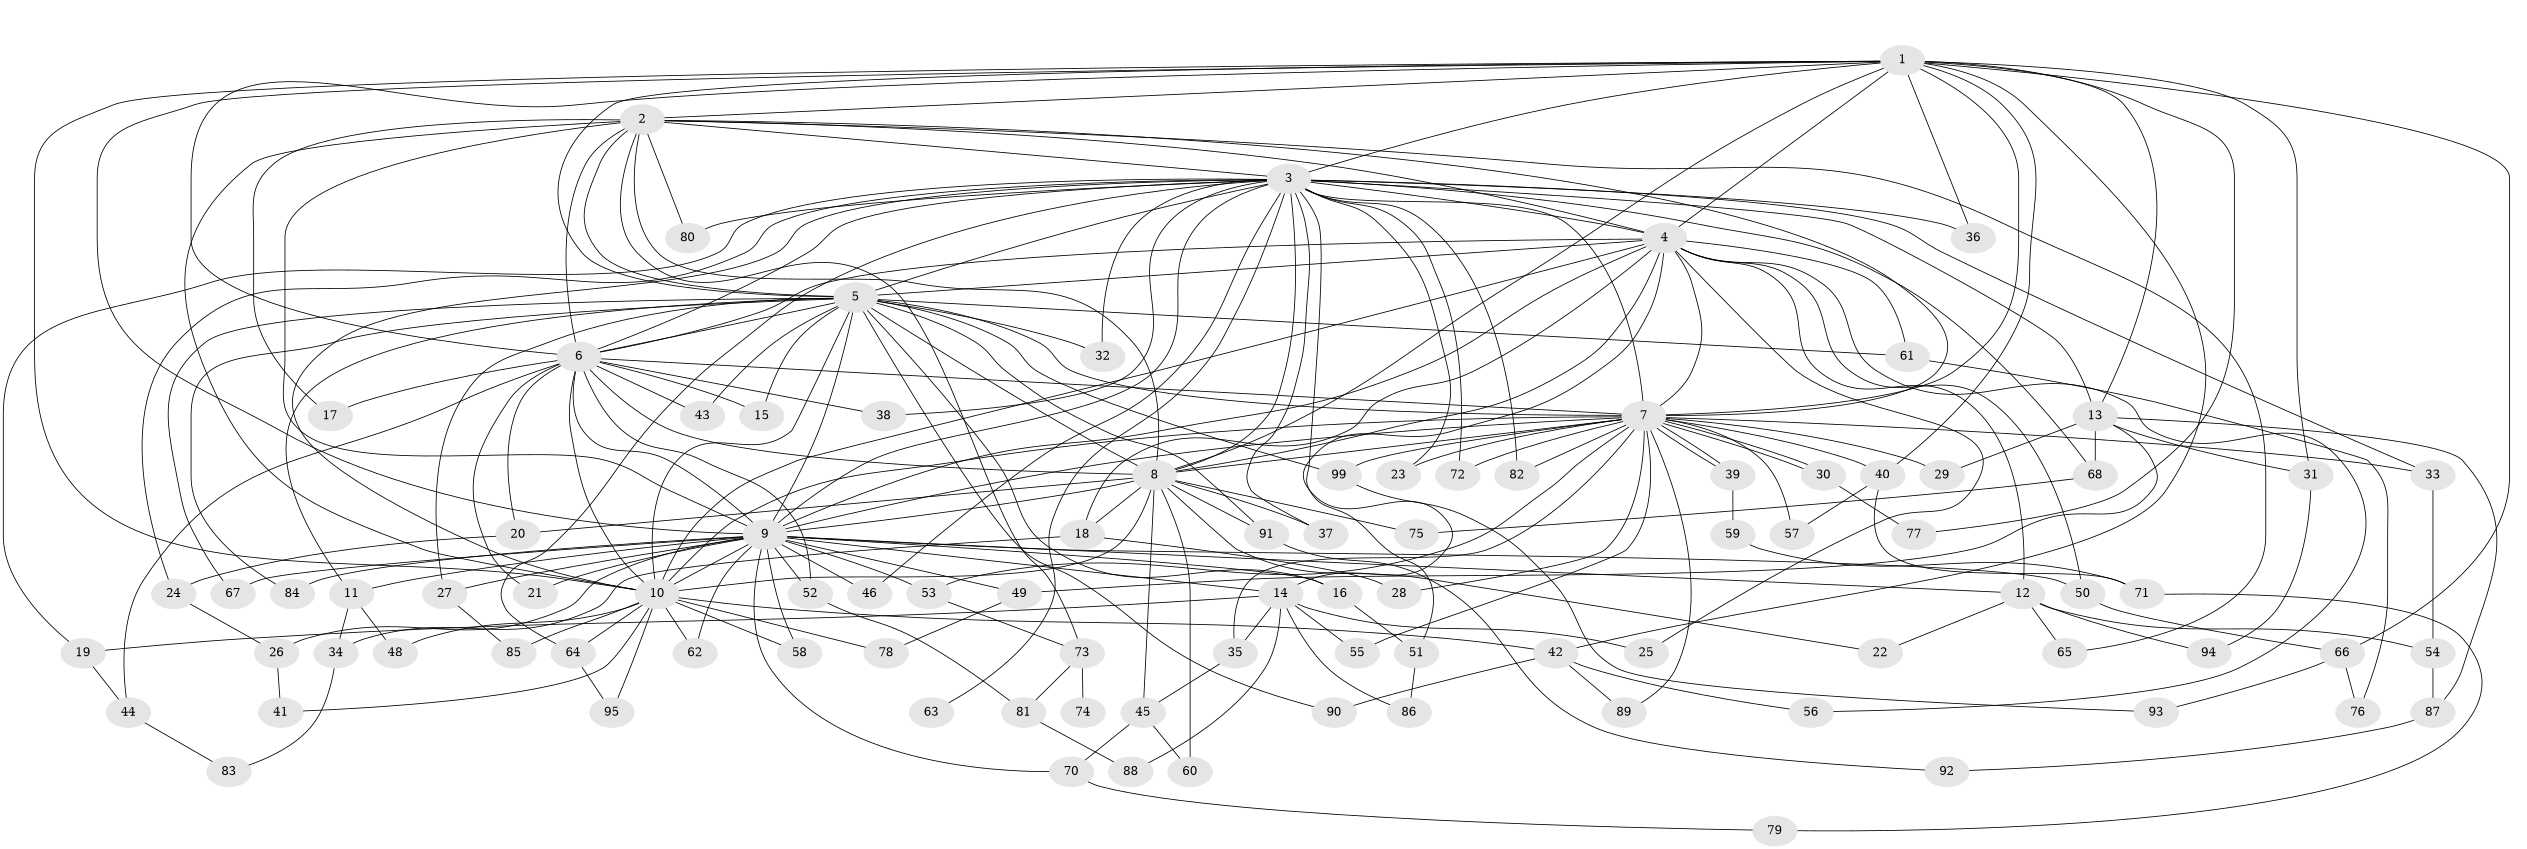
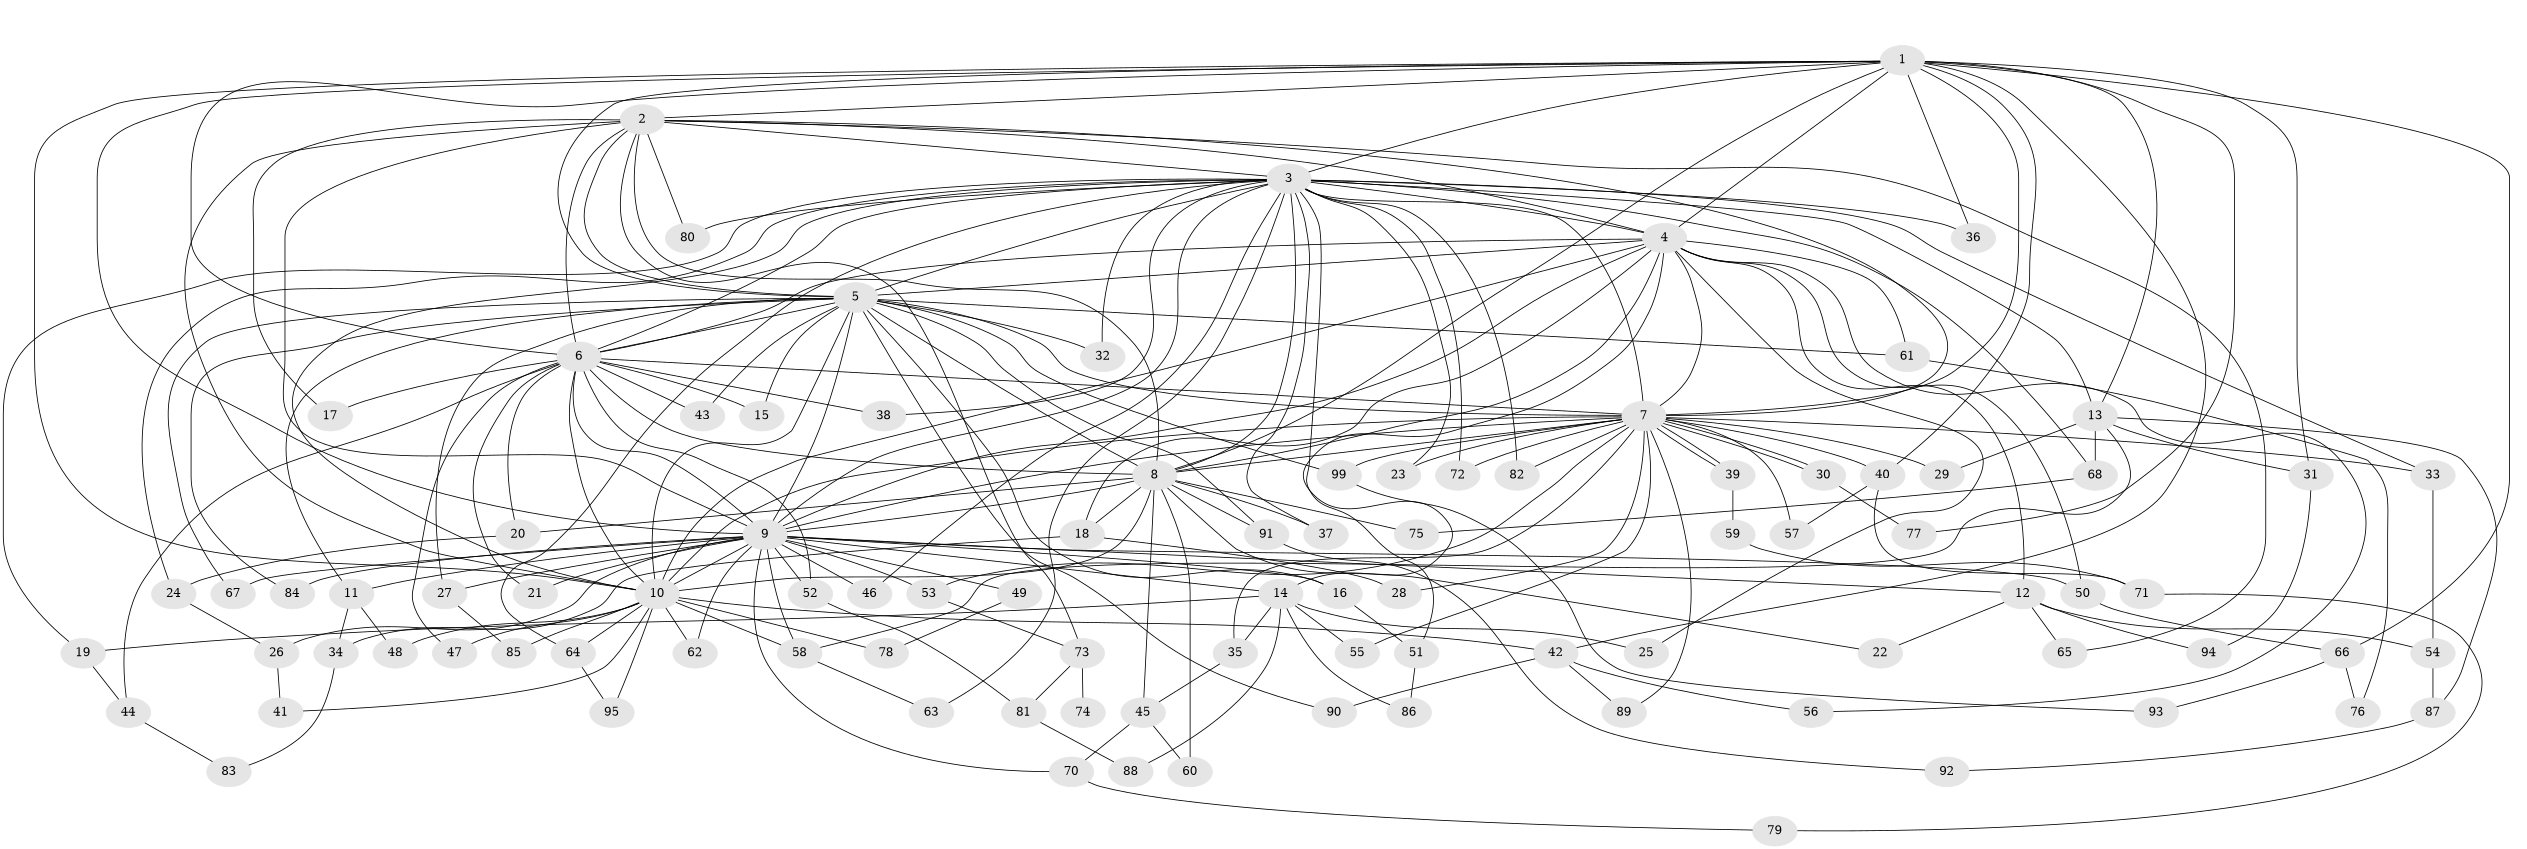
(1677, 573) -> (1616, 567)
none -> (455, 653)
none -> (866, 683)
